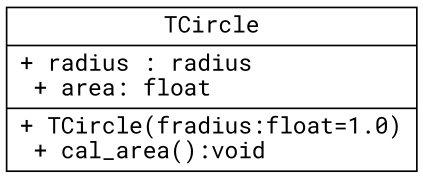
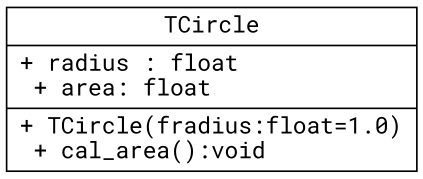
(136, 64) -> (130, 64)
